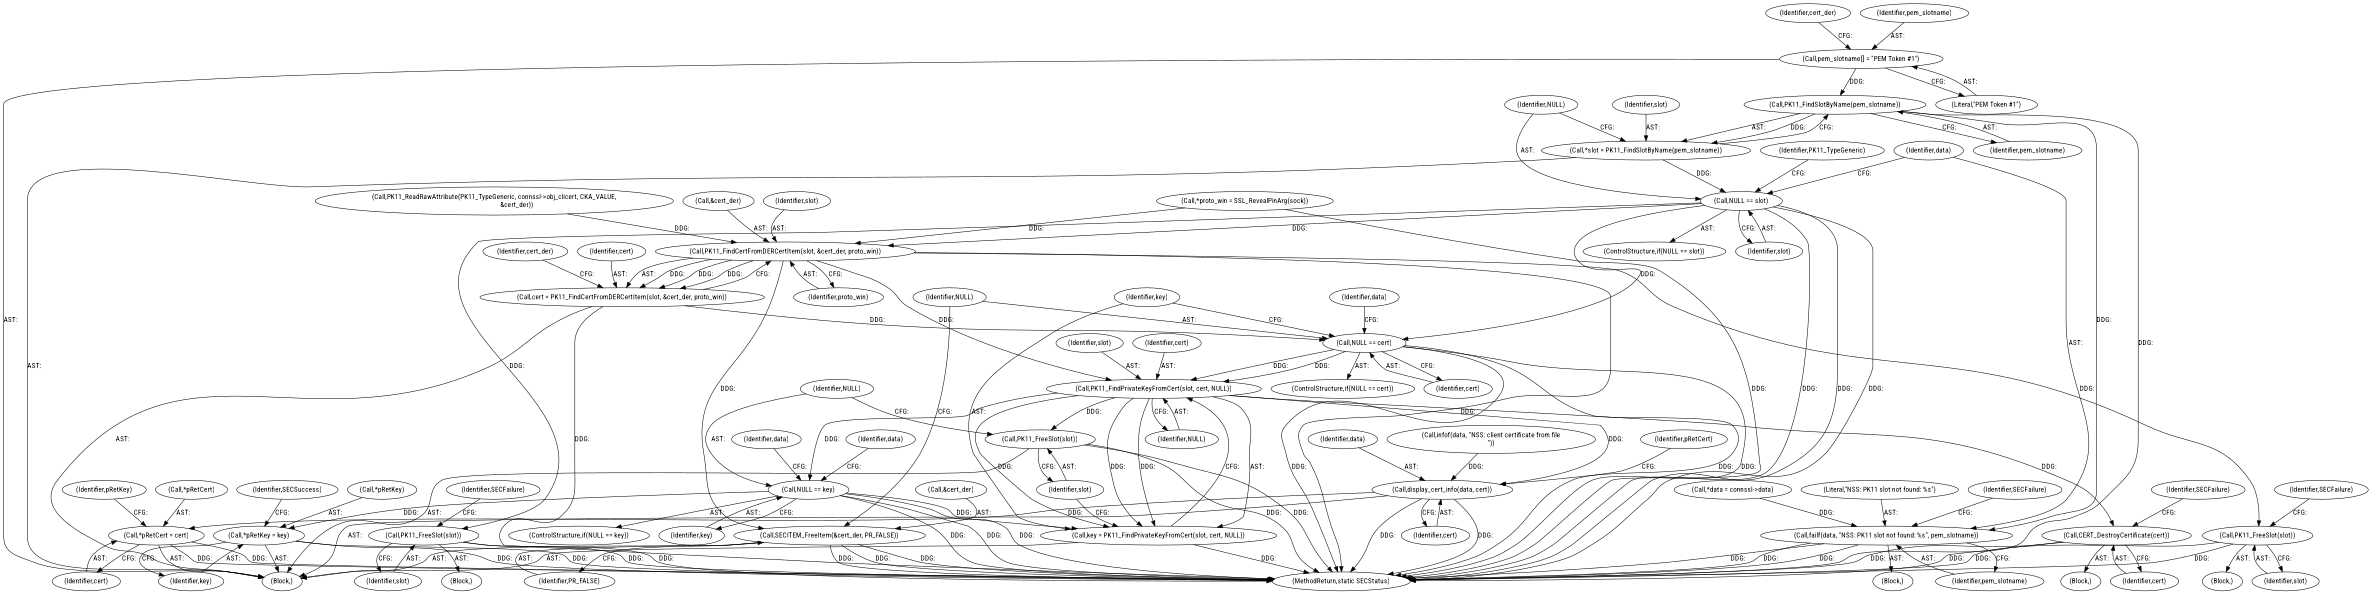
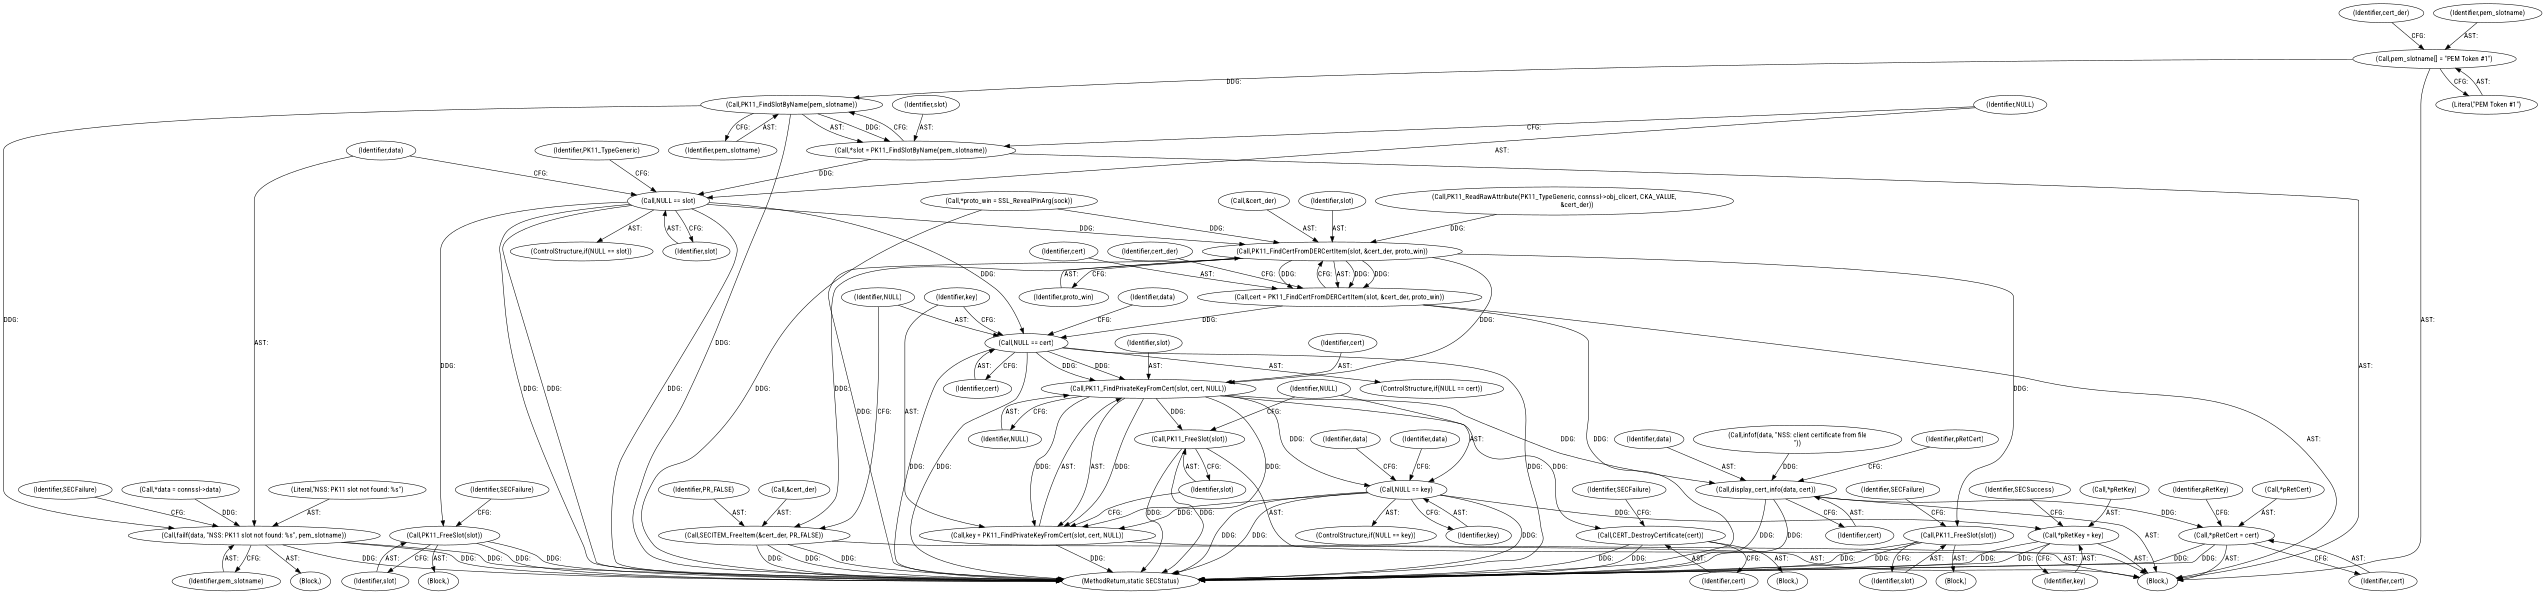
(1233, 467) -> (1069, 467)
(670, 547) -> none
